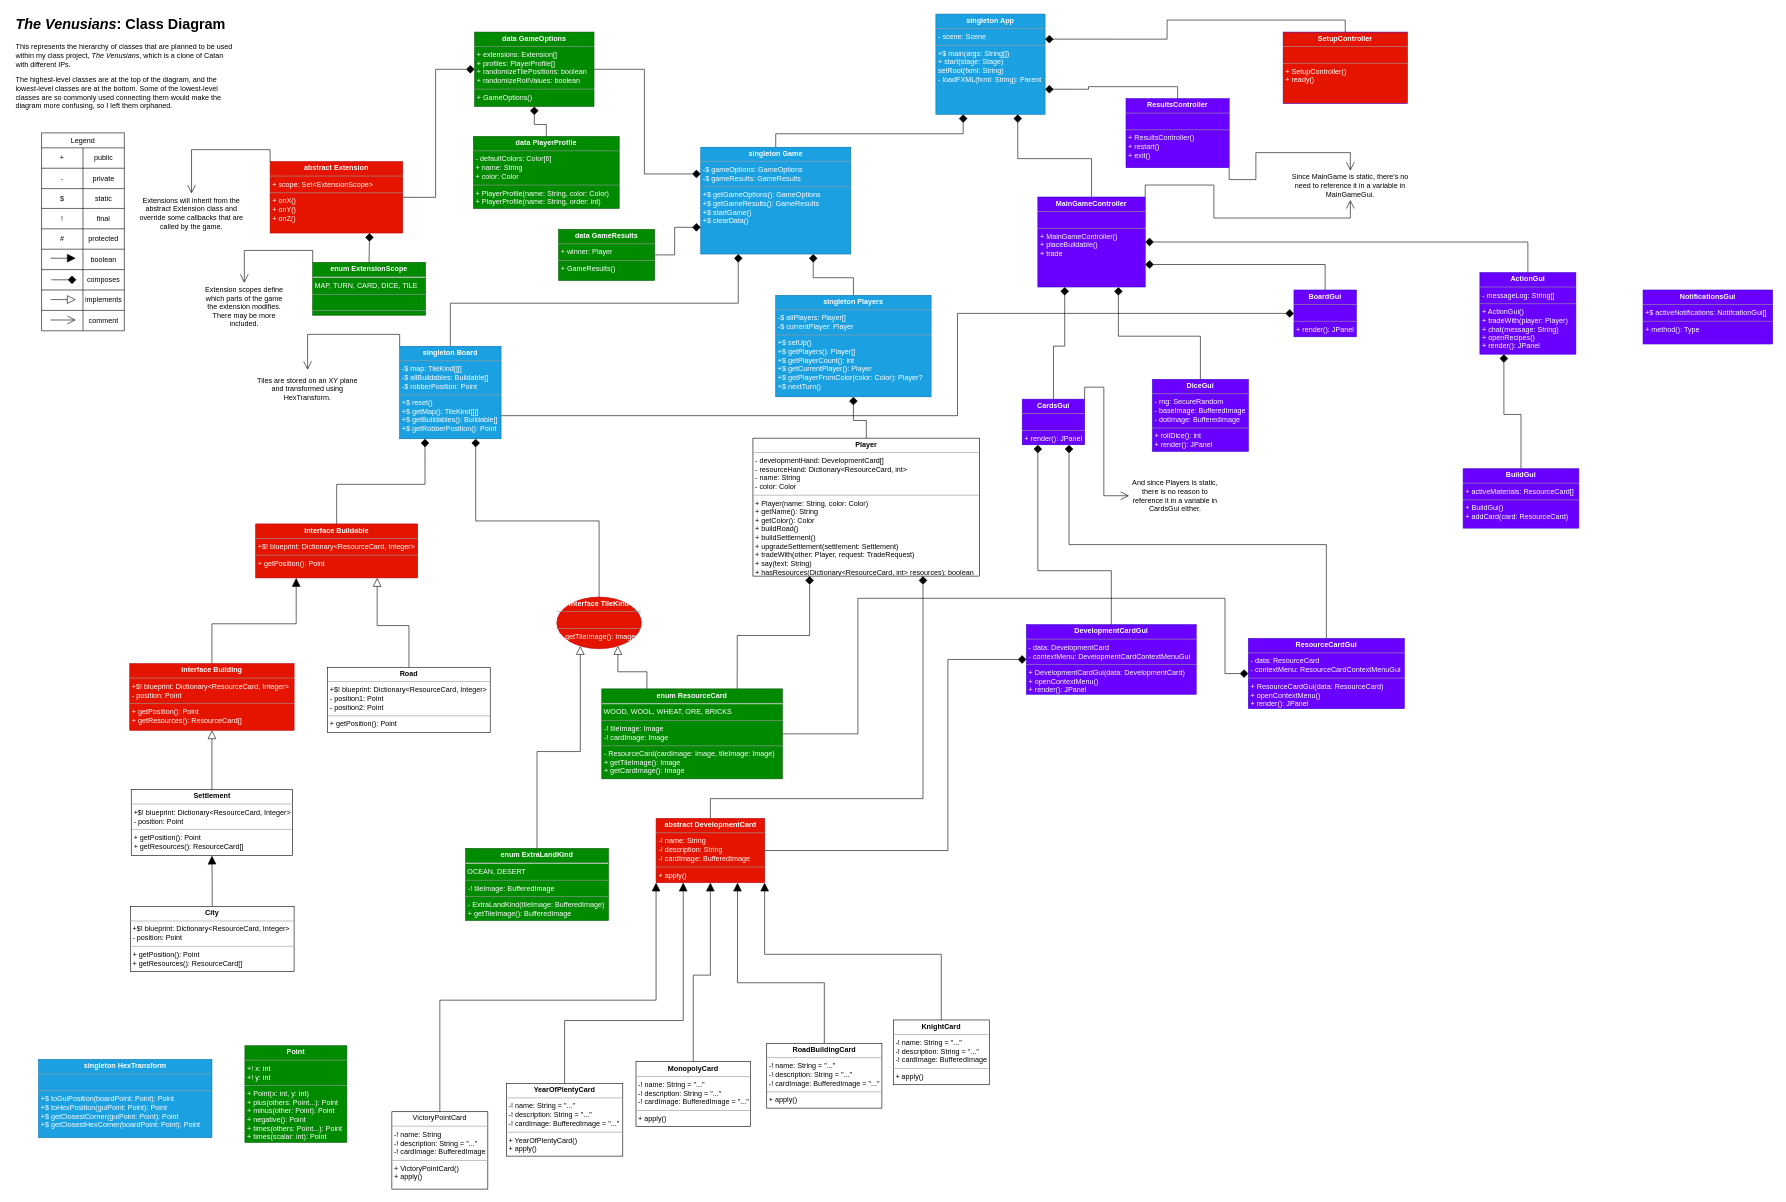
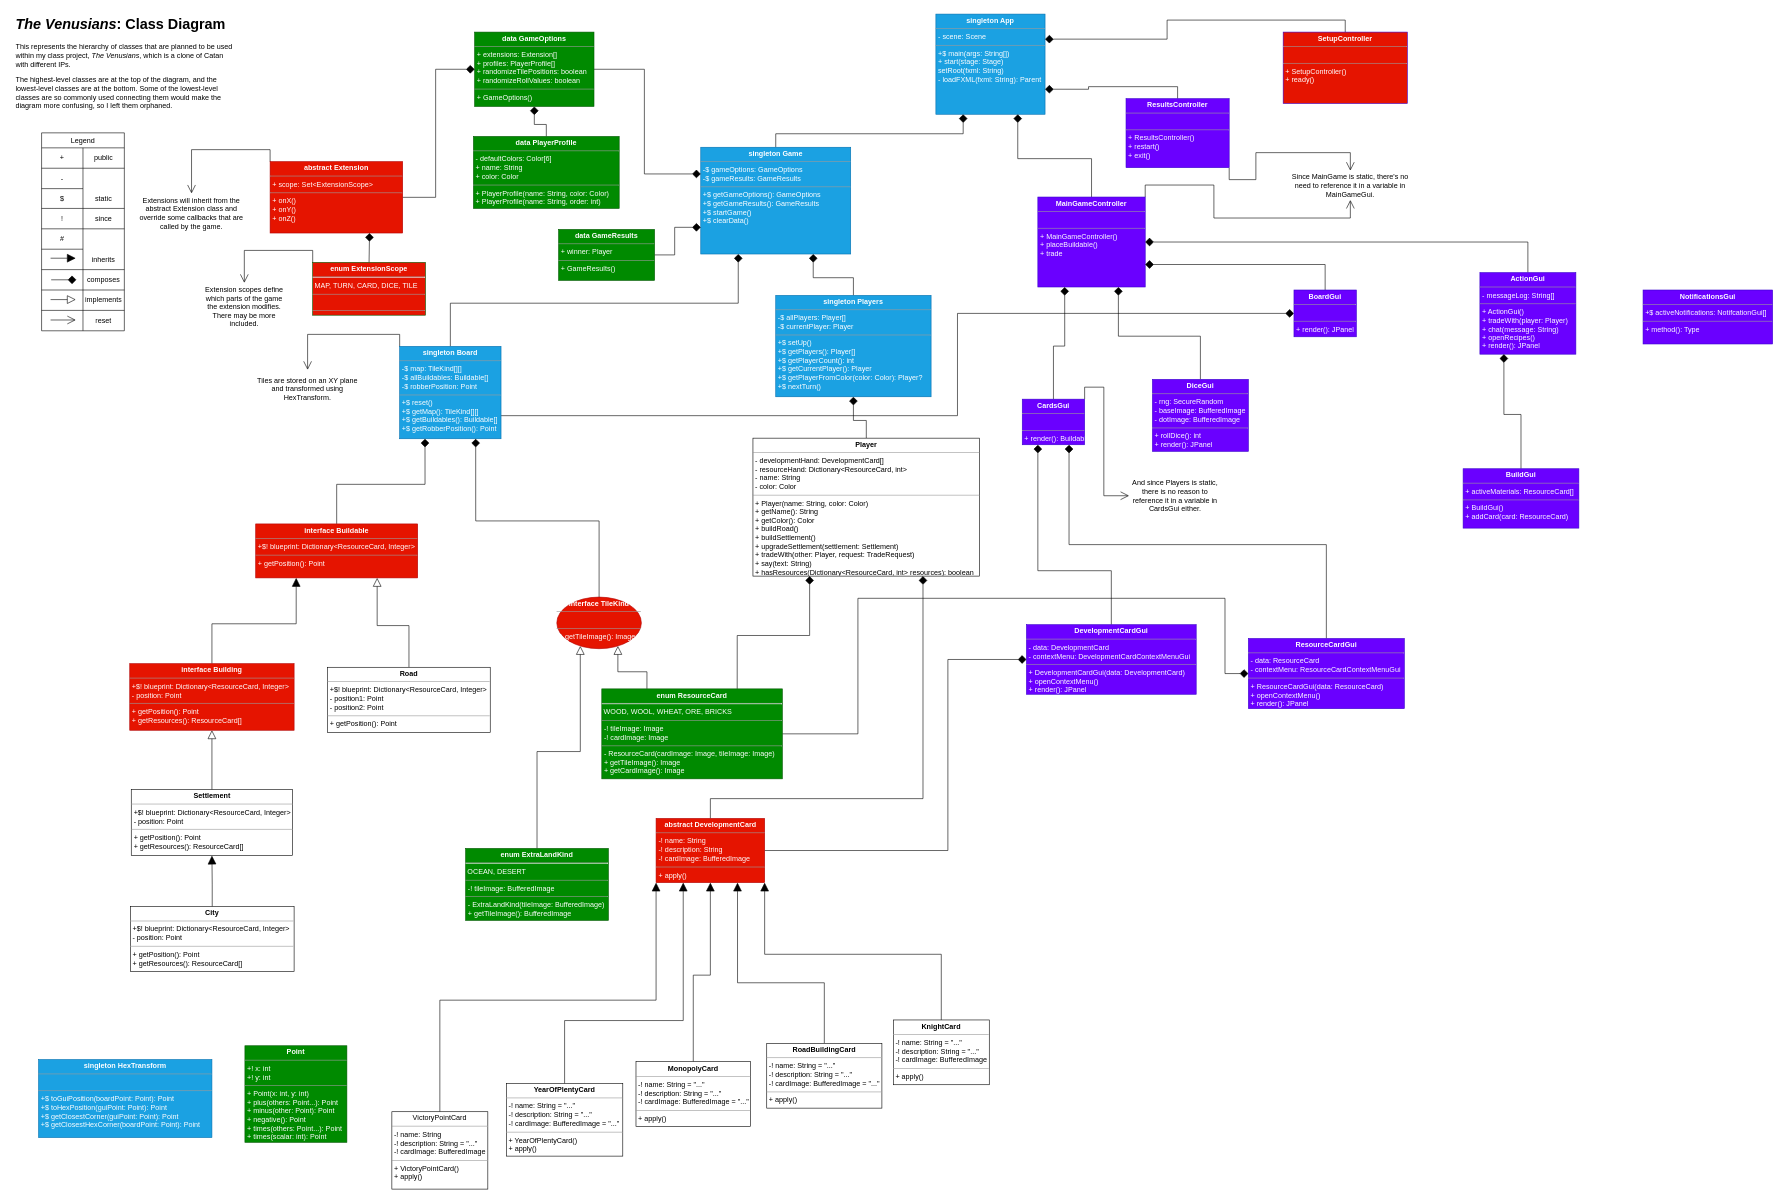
(103, 179) -> none
(103, 219) -> (103, 219)
(103, 239) -> none
(103, 260) -> (103, 260)
(369, 289) -> (369, 289)
(103, 321) -> (103, 321)
(1055, 408) -> (1059, 408)
